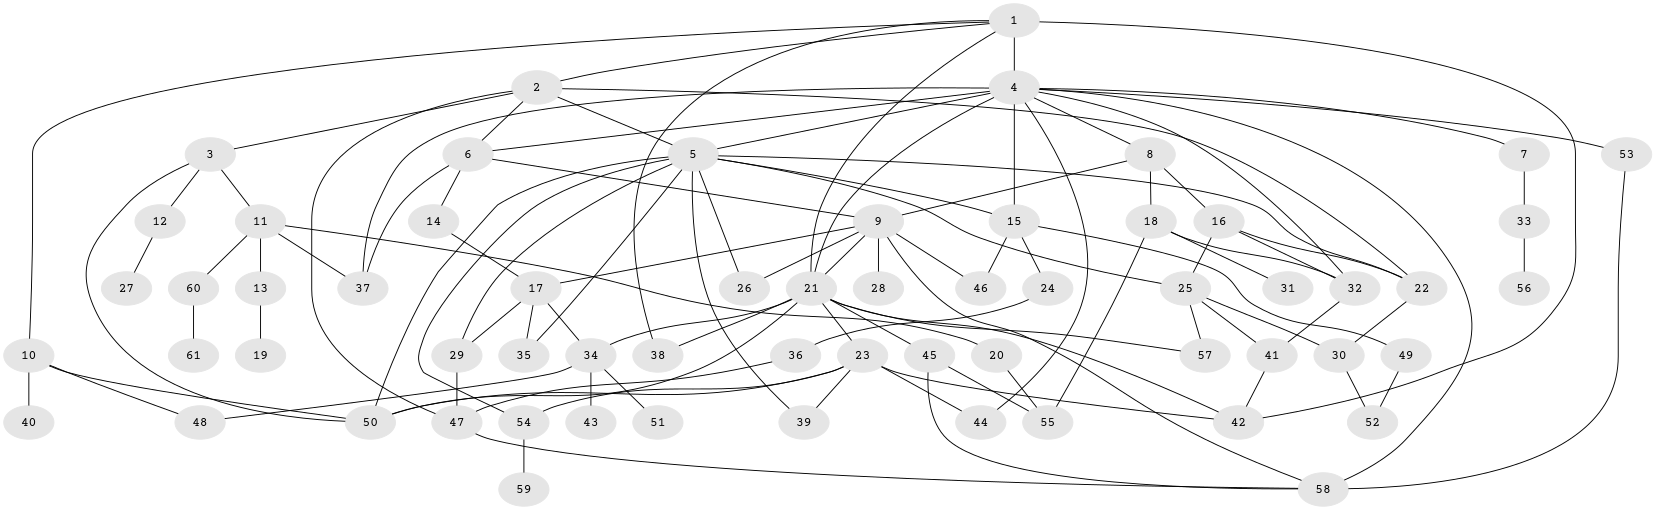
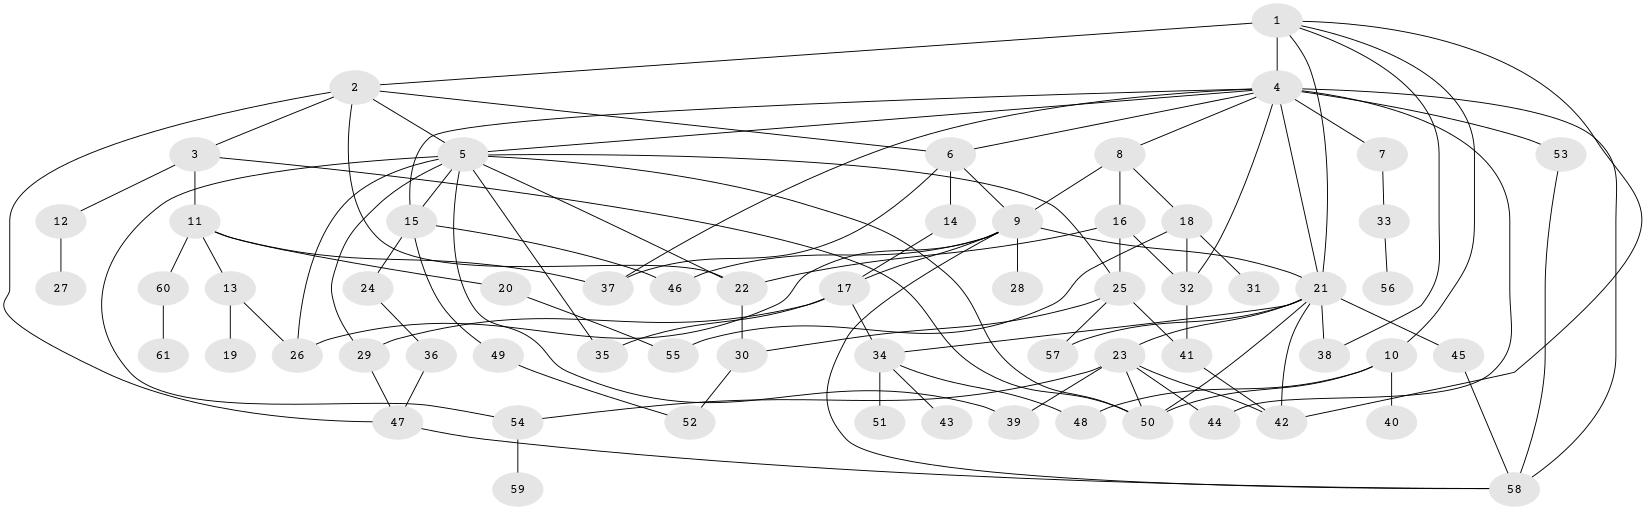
none -> (264, 322)
(977, 382) -> none
